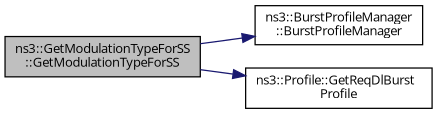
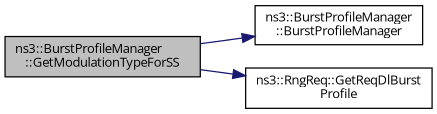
(103, 57) -> (103, 57)
(339, 88) -> (339, 88)
